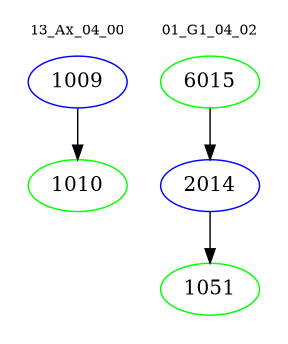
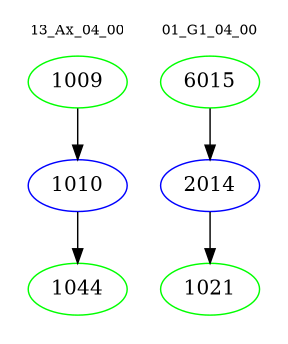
(210, 31) -> (210, 31)
(78, 82) -> (78, 82)
(78, 186) -> (78, 186)
none -> (78, 289)
(210, 289) -> (210, 289)
